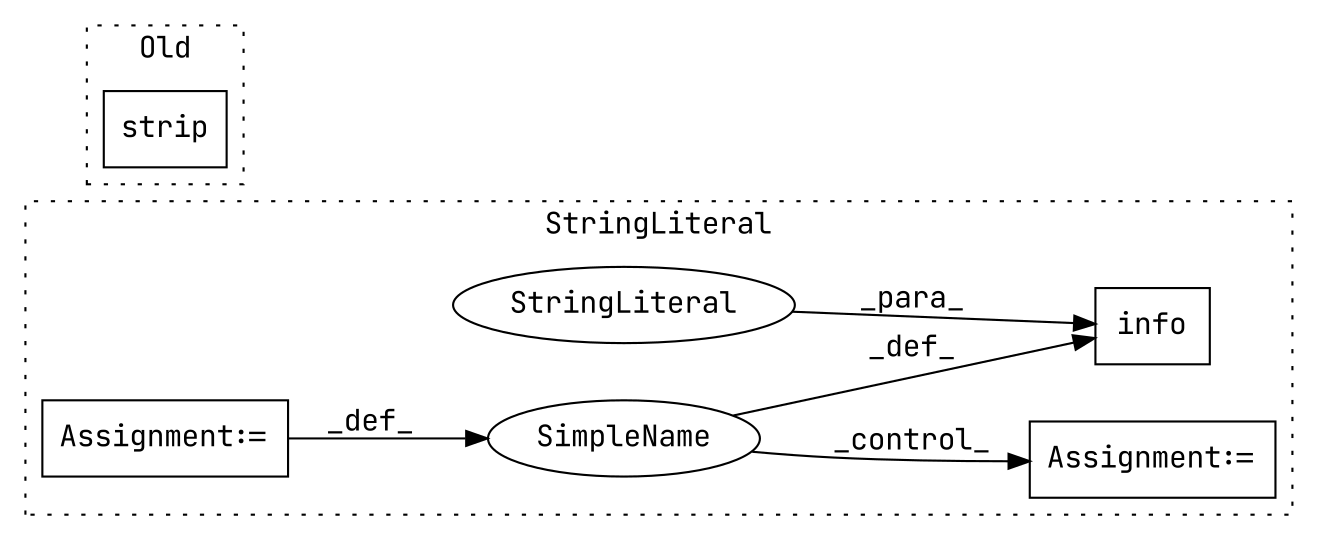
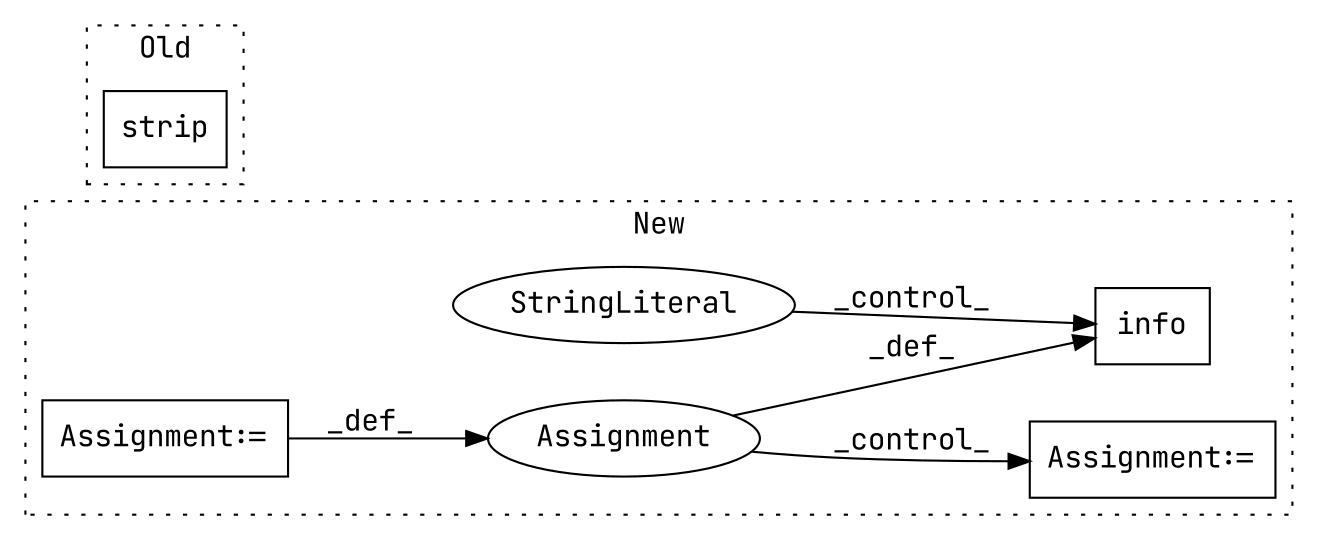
(659, 226) -> (659, 226)
(912, 300) -> (912, 300)
(624, 438) -> (624, 438)
